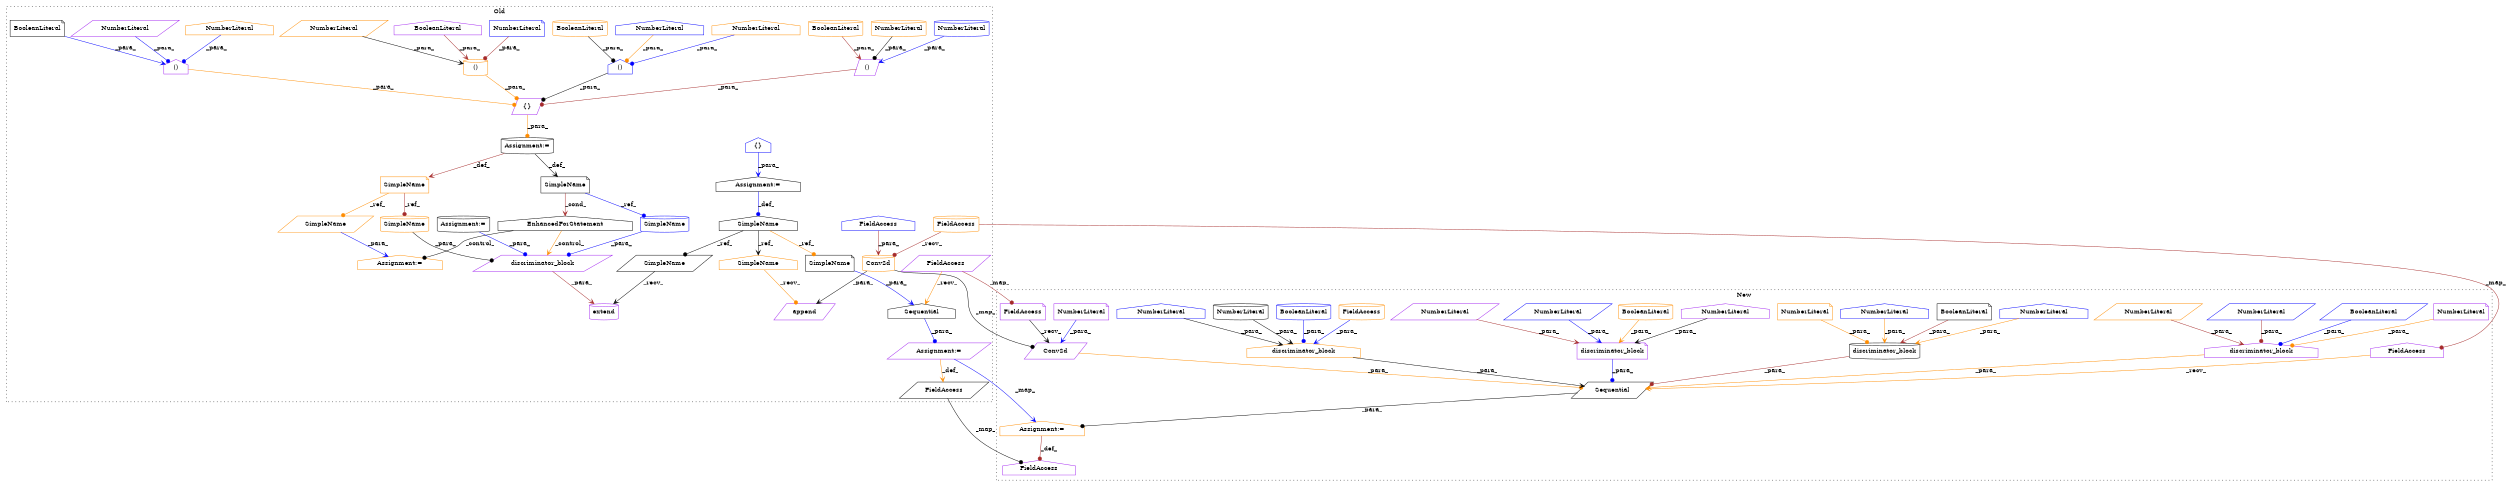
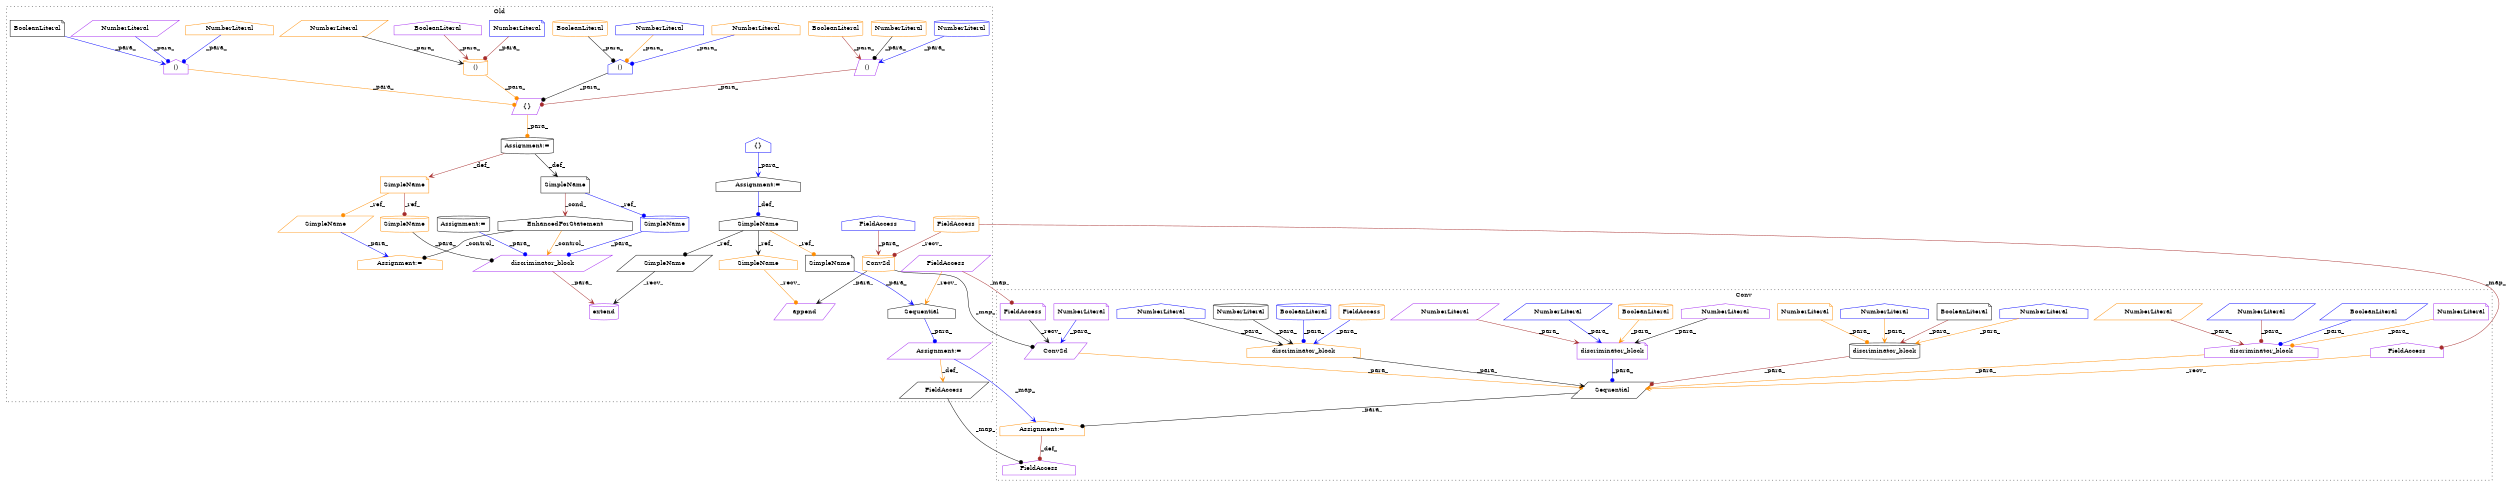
(1744, 295) -> (1744, 295)
